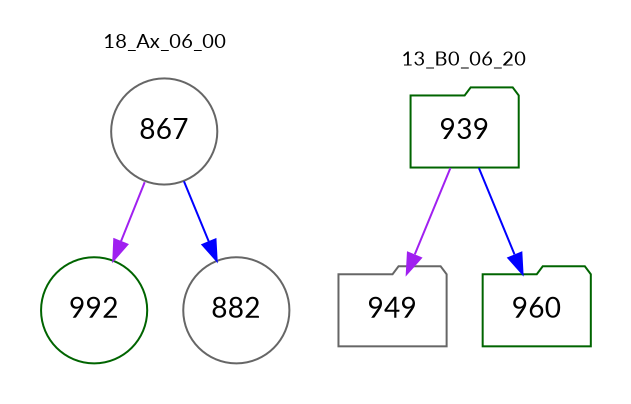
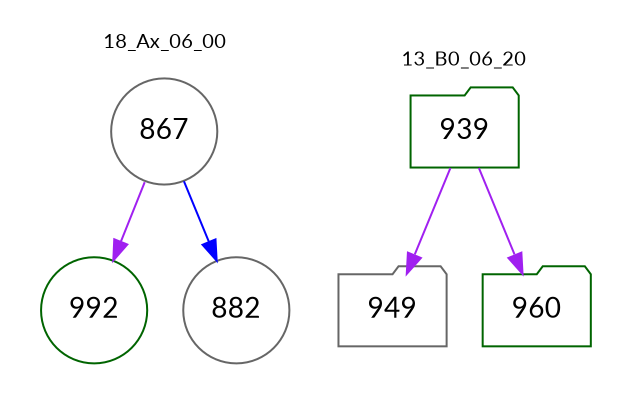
(497, 211) -> (497, 211)
